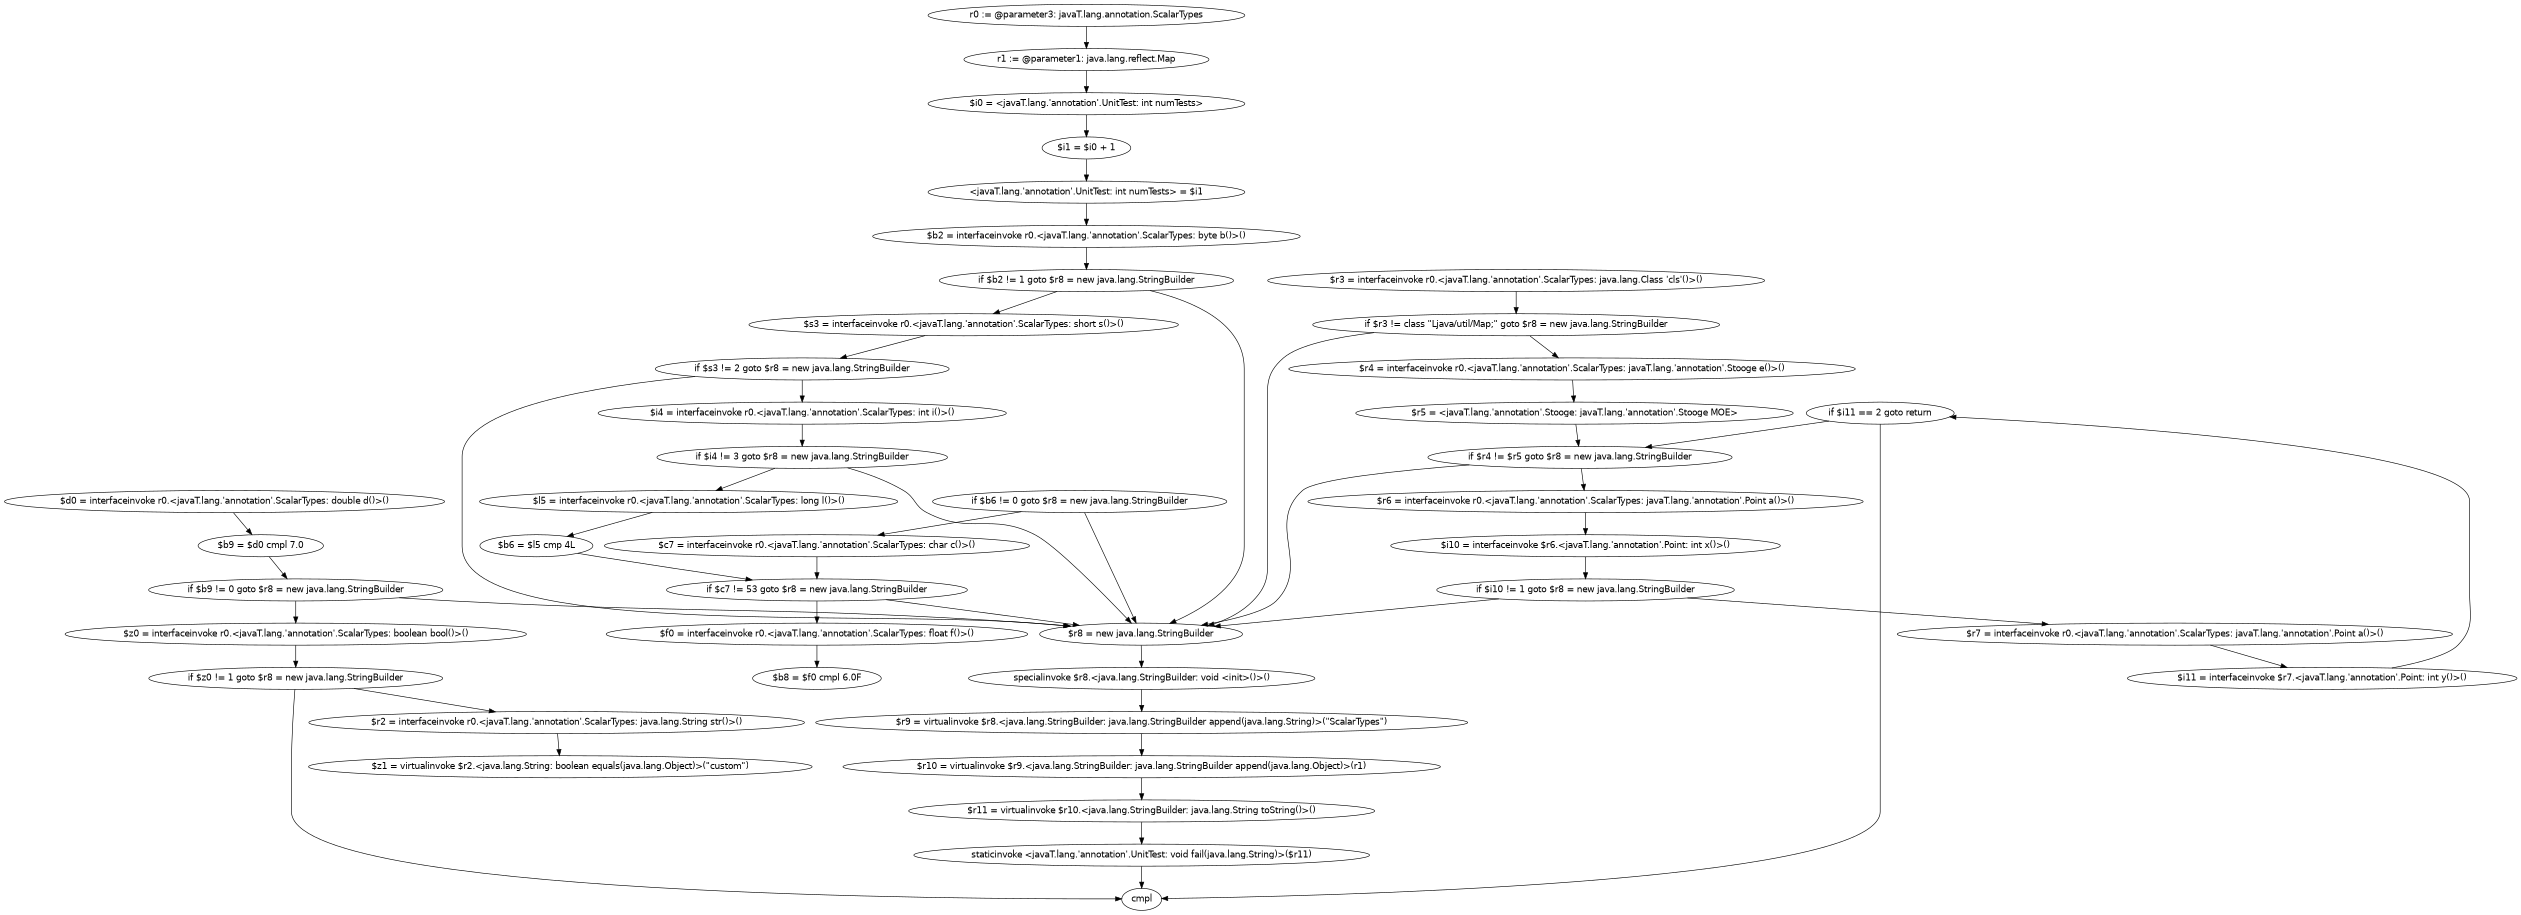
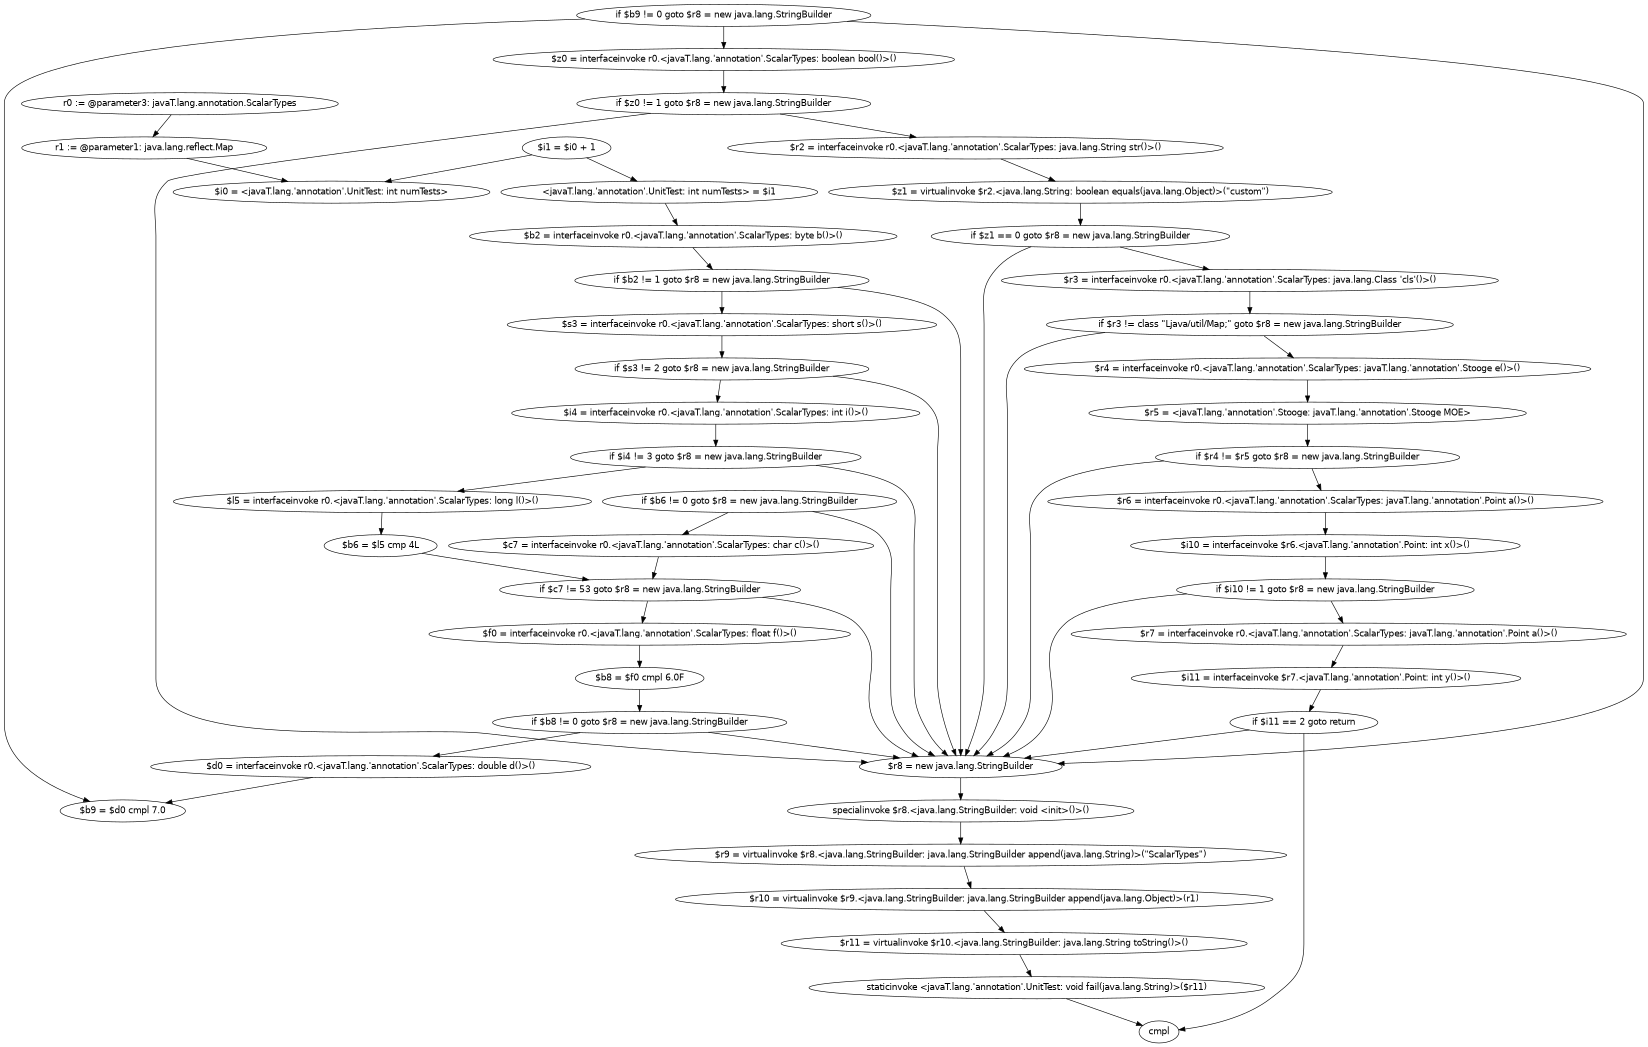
(1086, 123) -> (462, 168)
none -> (1080, 236)
(1740, 434) -> (1140, 744)
(276, 565) -> (4, 174)
none -> (640, 723)
(635, 886) -> (156, 547)
